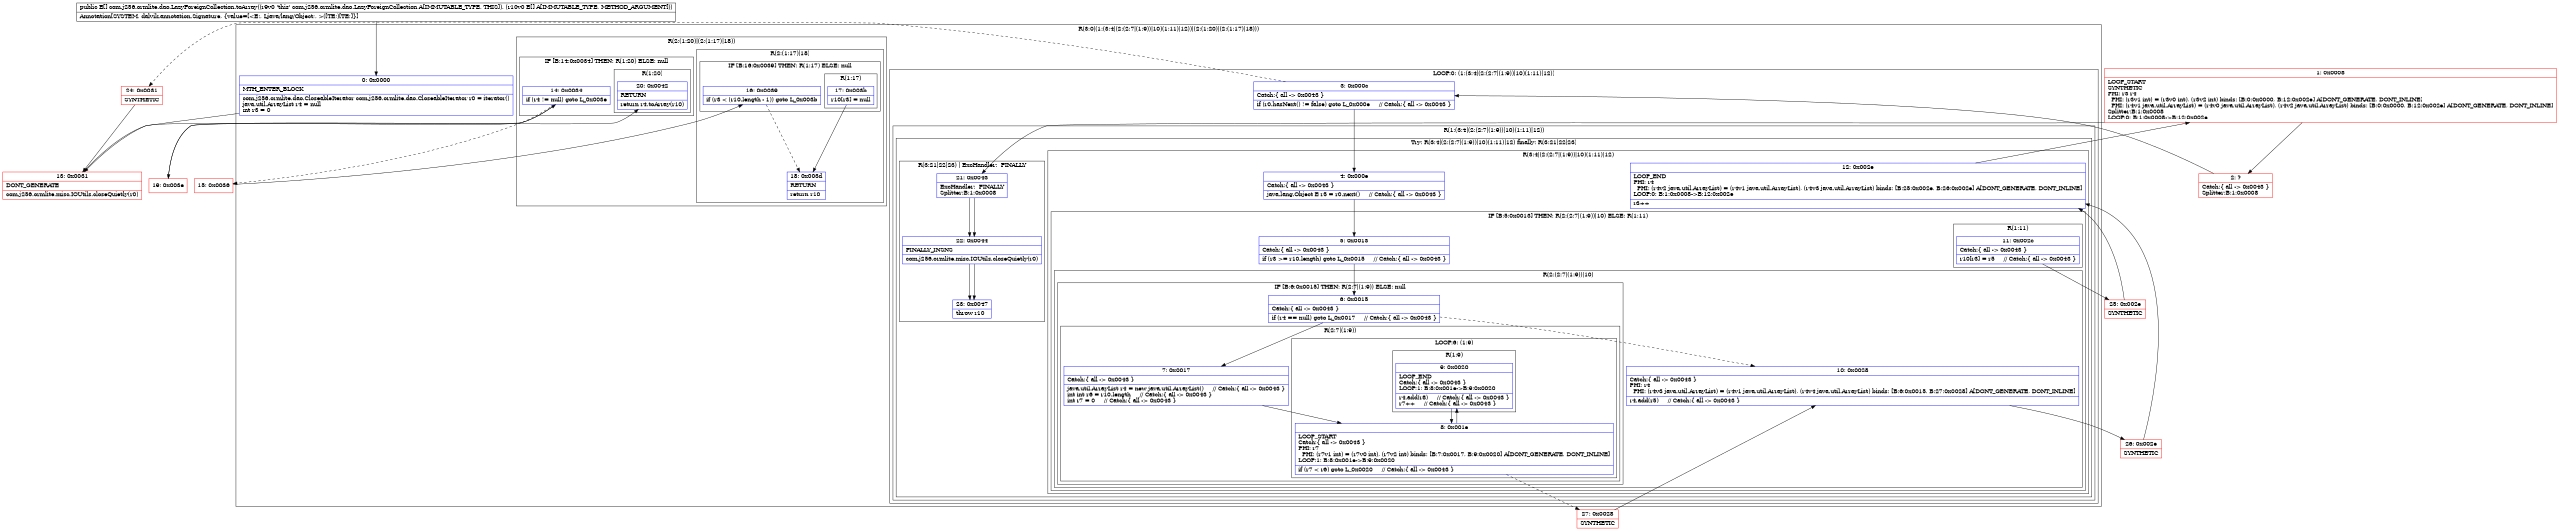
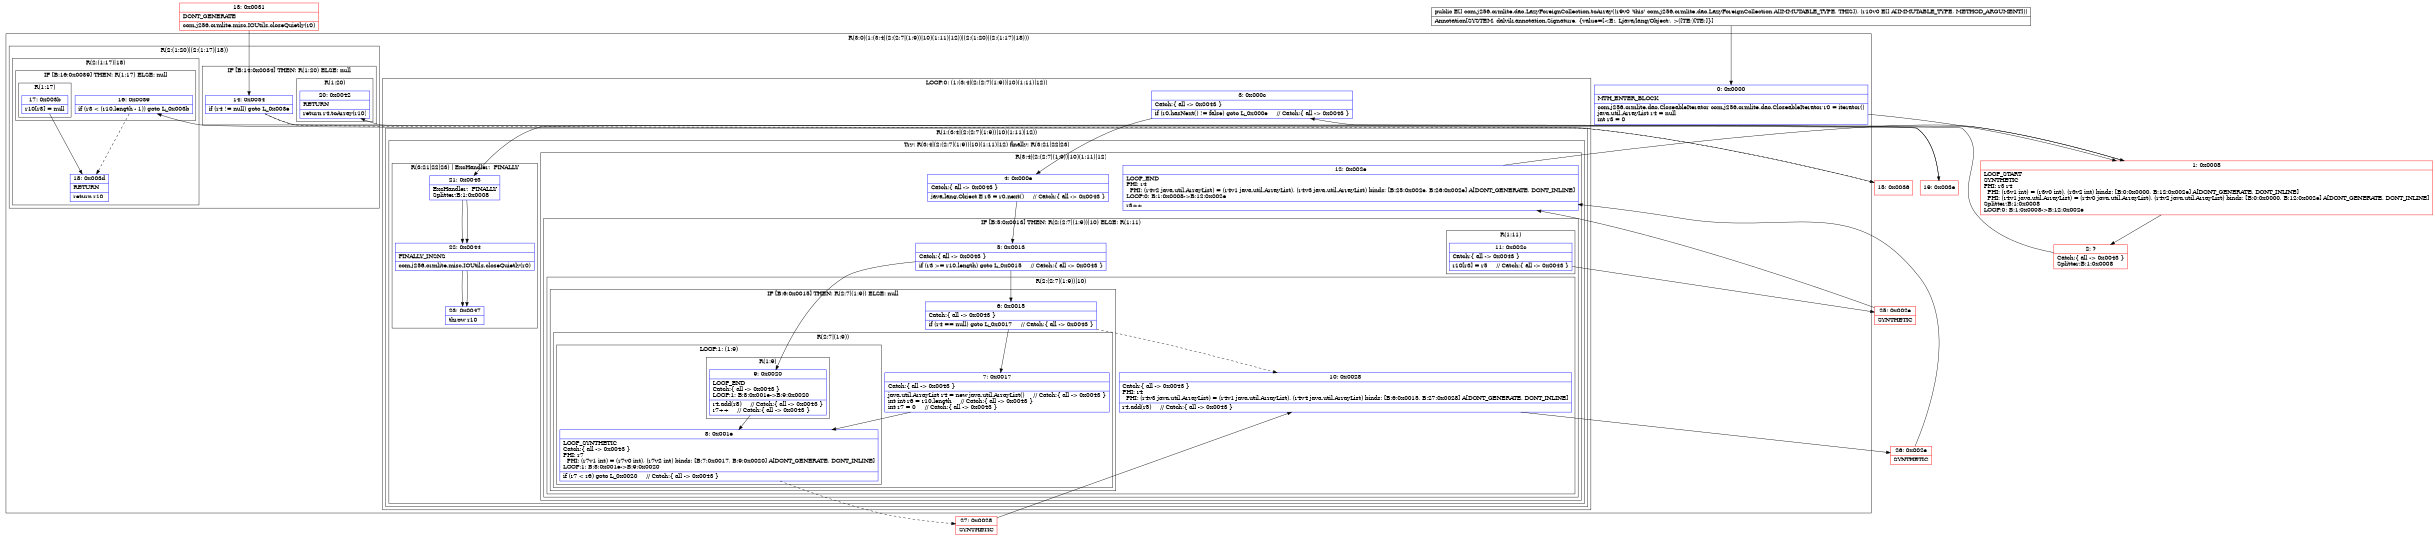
(142, 96) -> none
(181, 121) -> (2028, 139)
(1454, 343) -> (719, 350)
(1457, 418) -> (832, 286)
(1317, 437) -> (590, 443)
